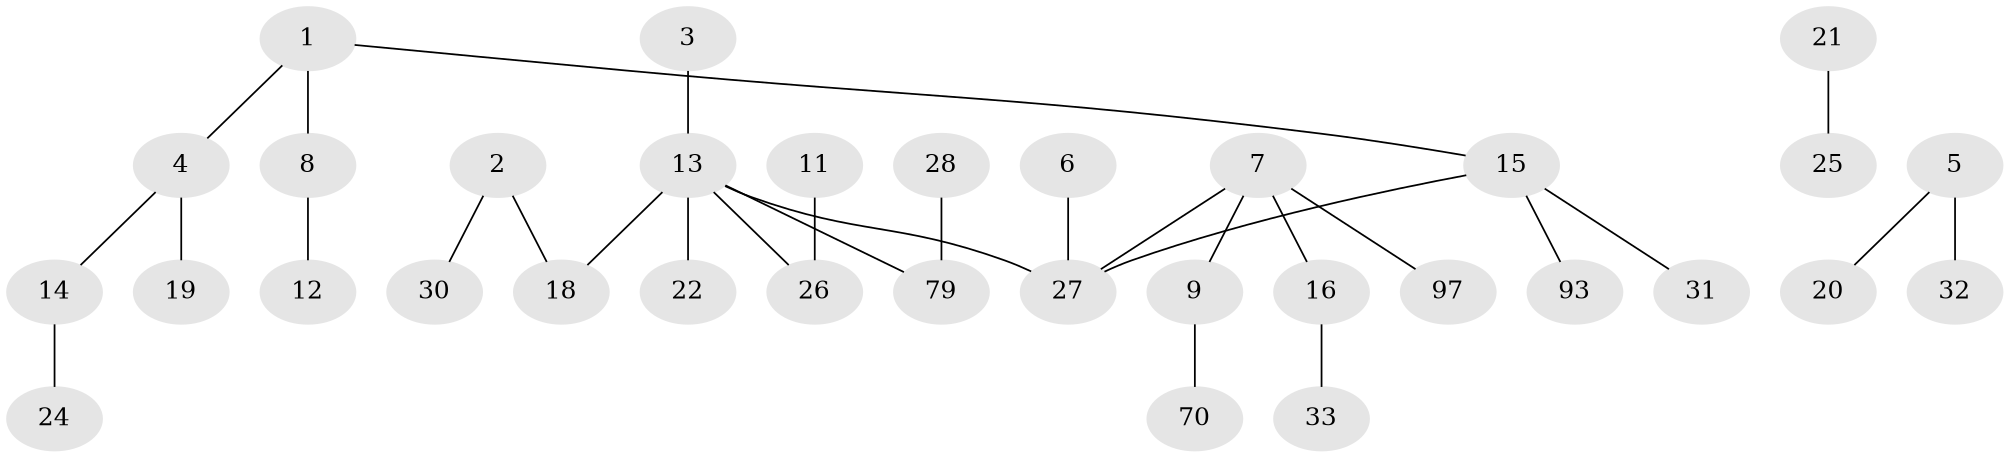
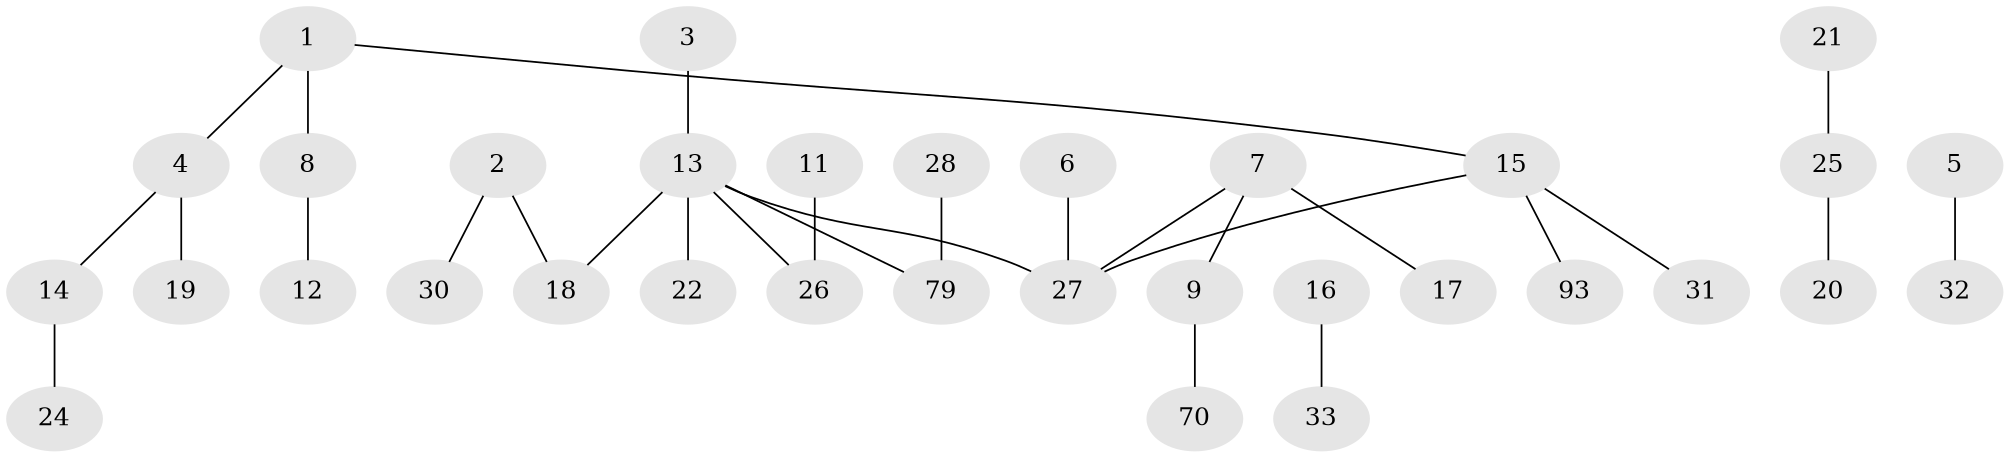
(1290, 229) -> none
(1892, 229) -> (1828, 229)
(1448, 292) -> (1448, 292)
